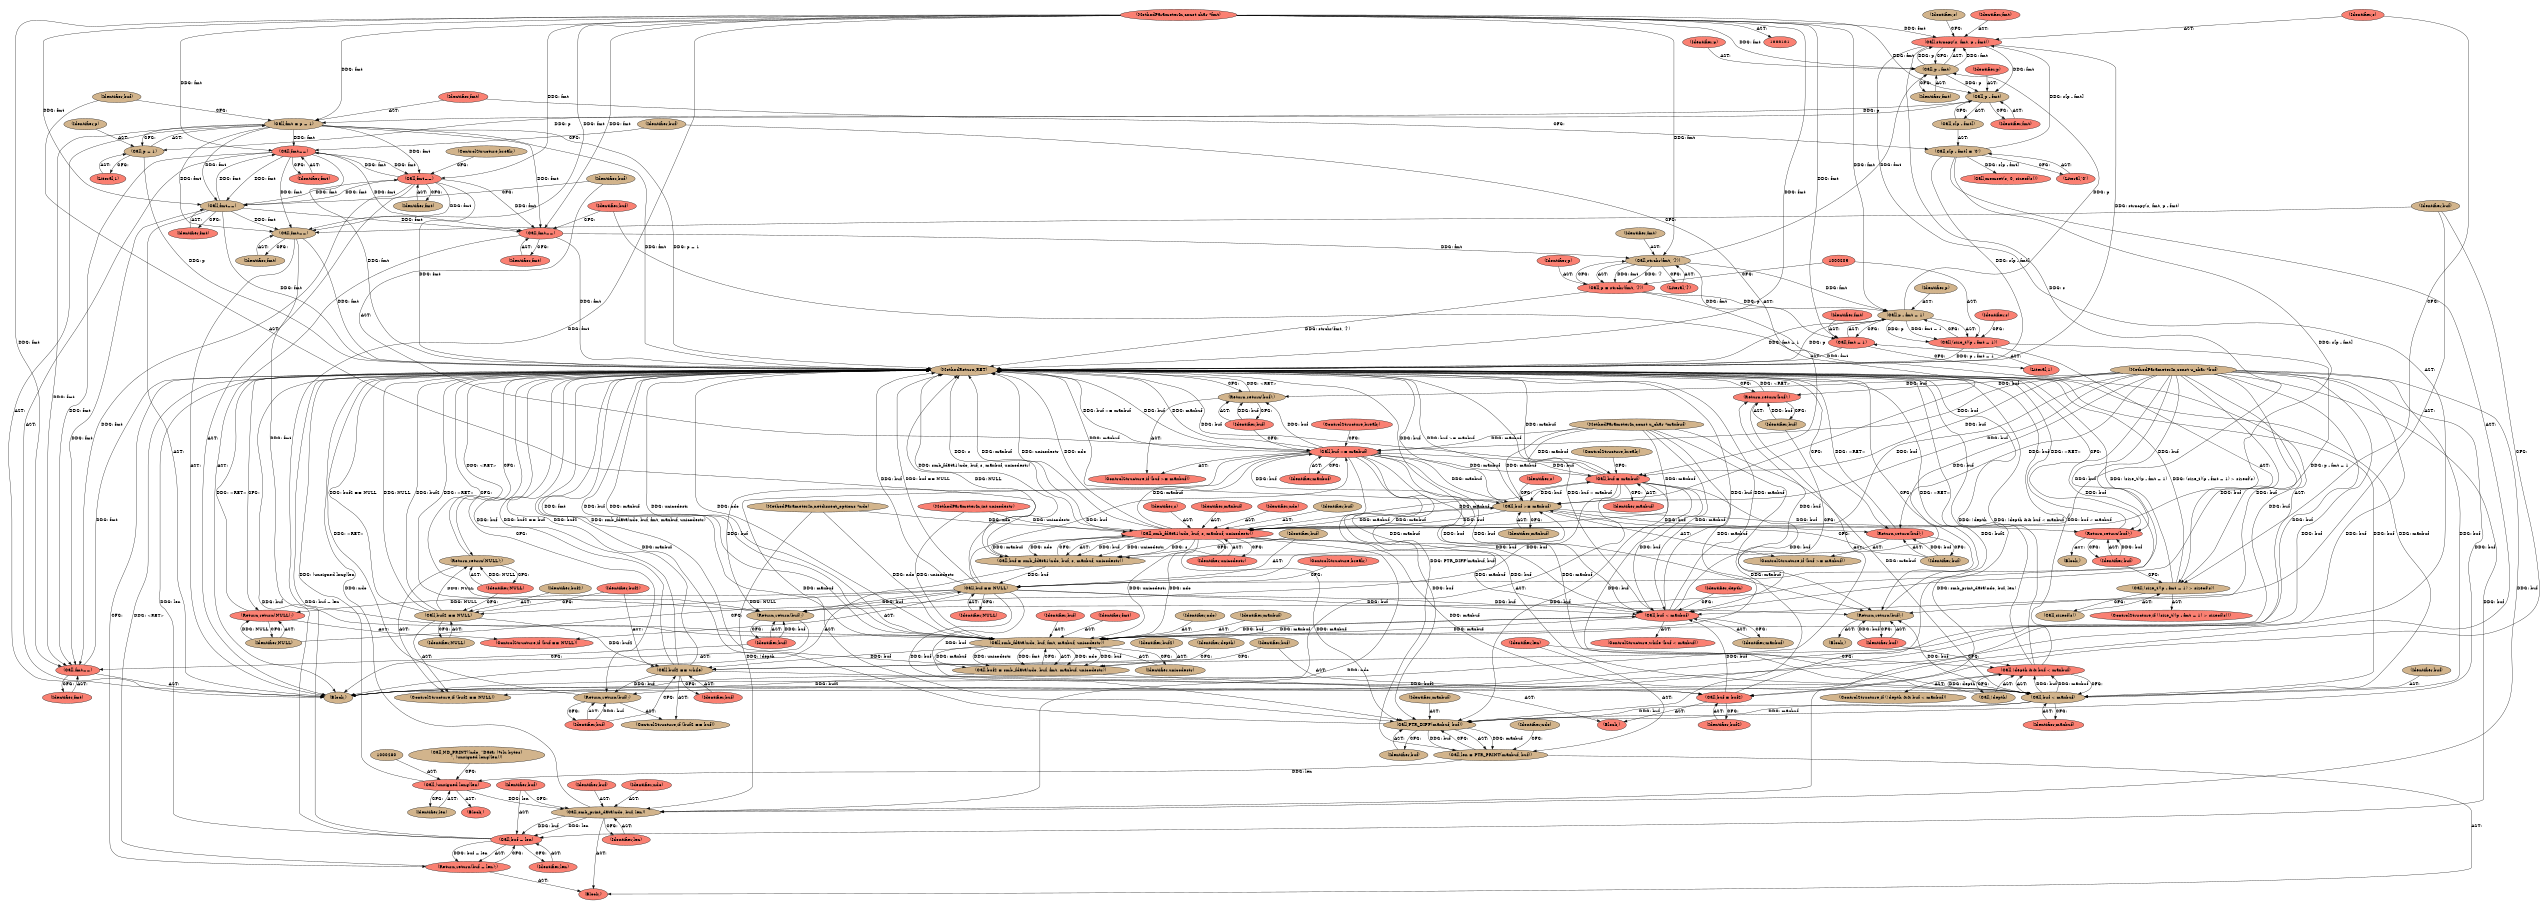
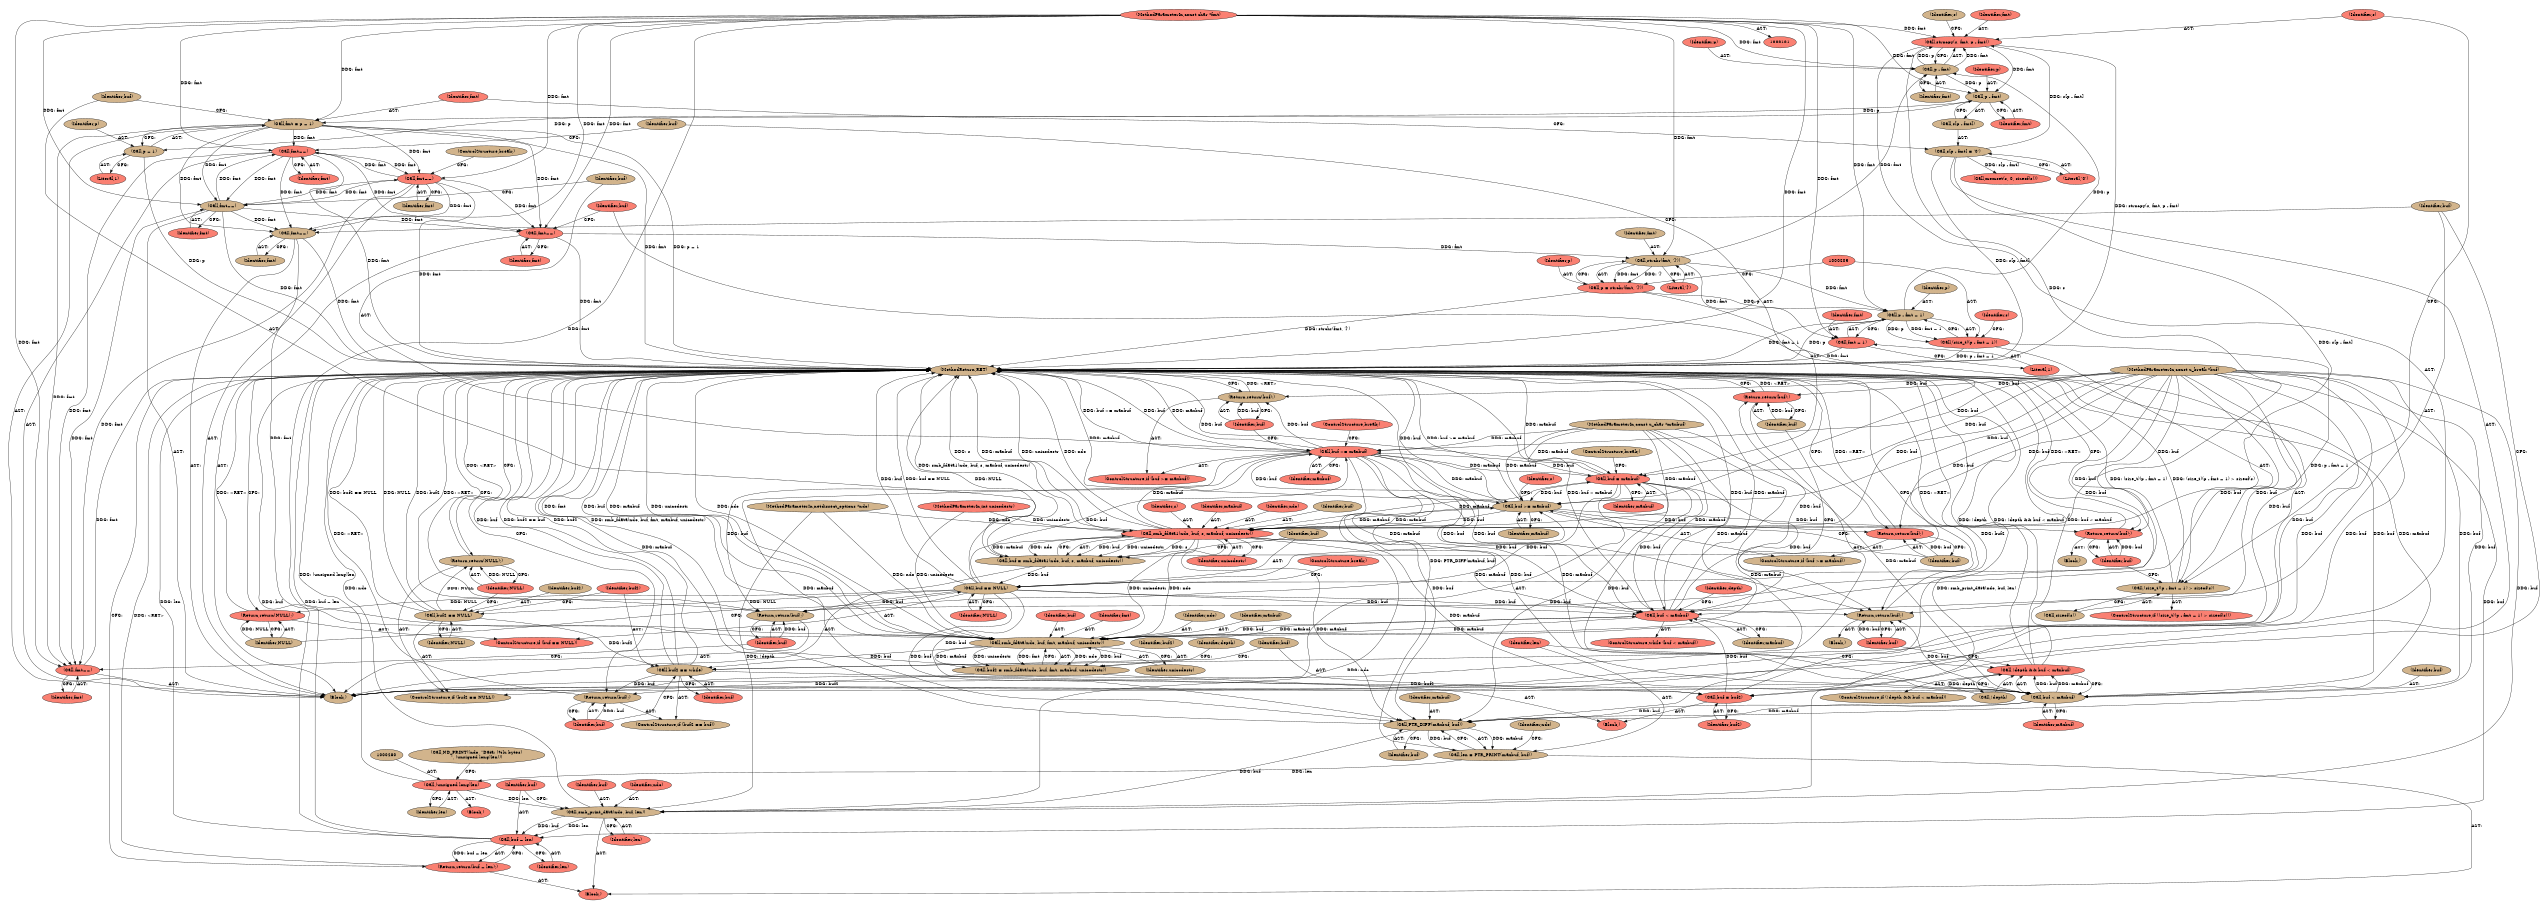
(2173, 370) -> (2173, 370)
none -> (1041, 801)
